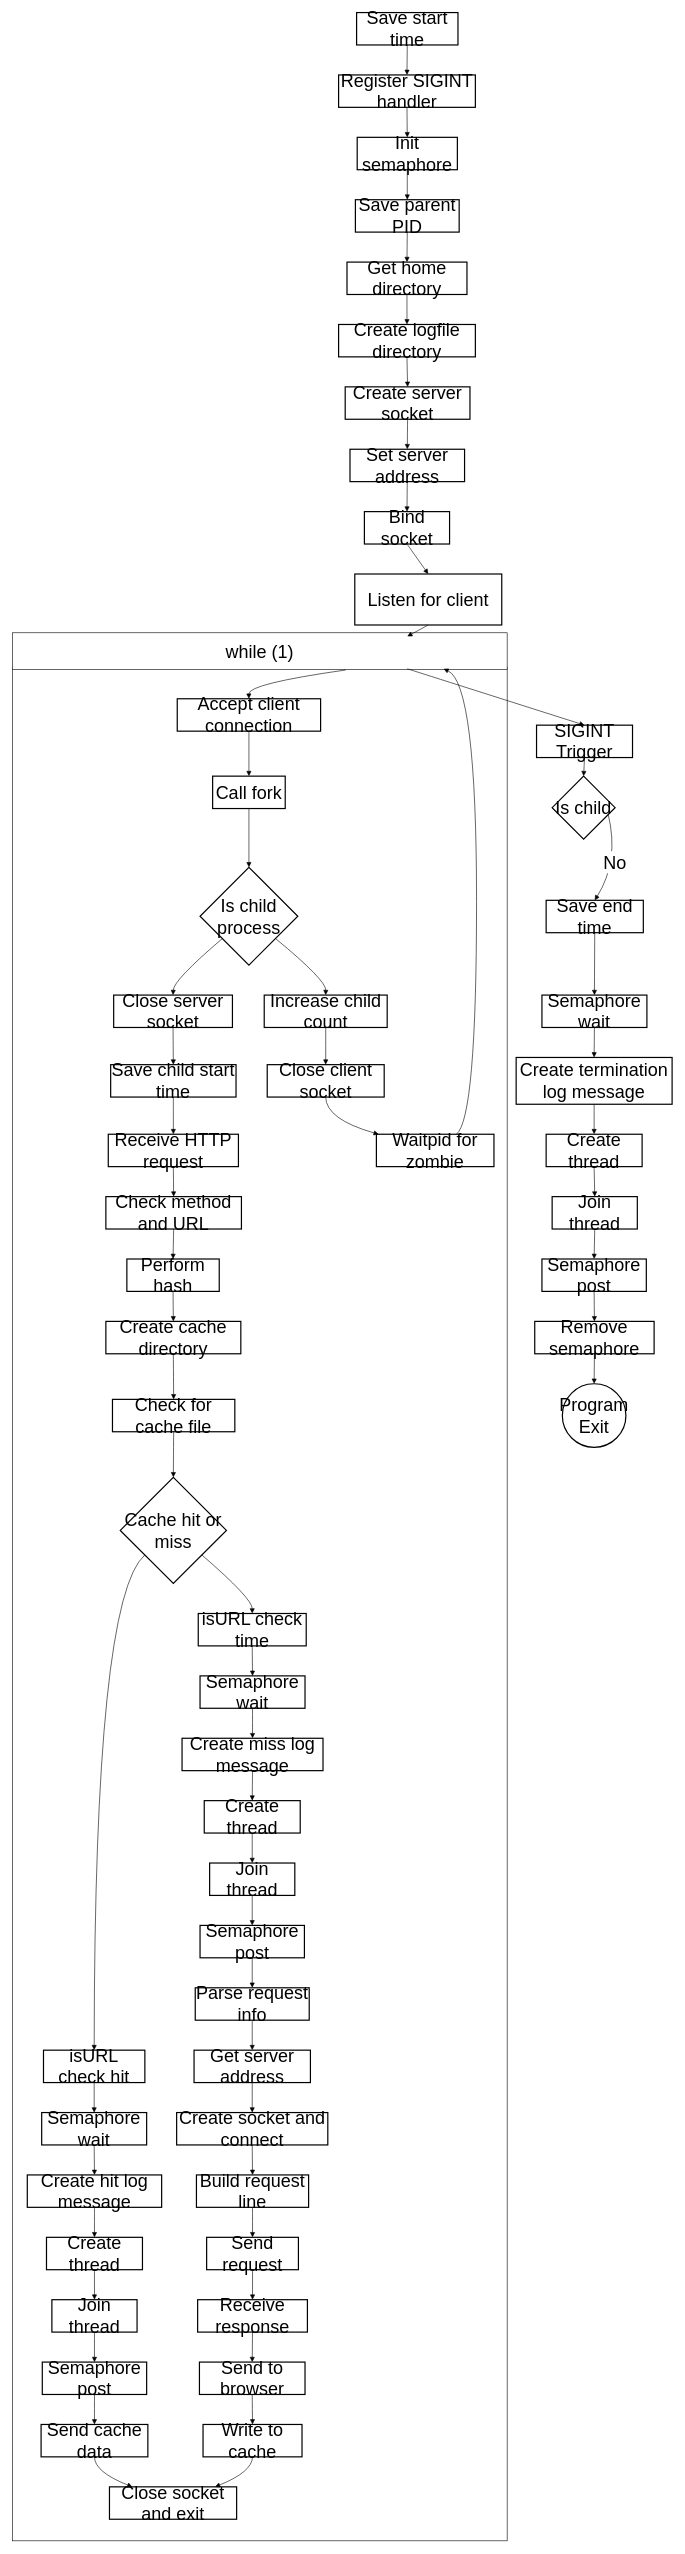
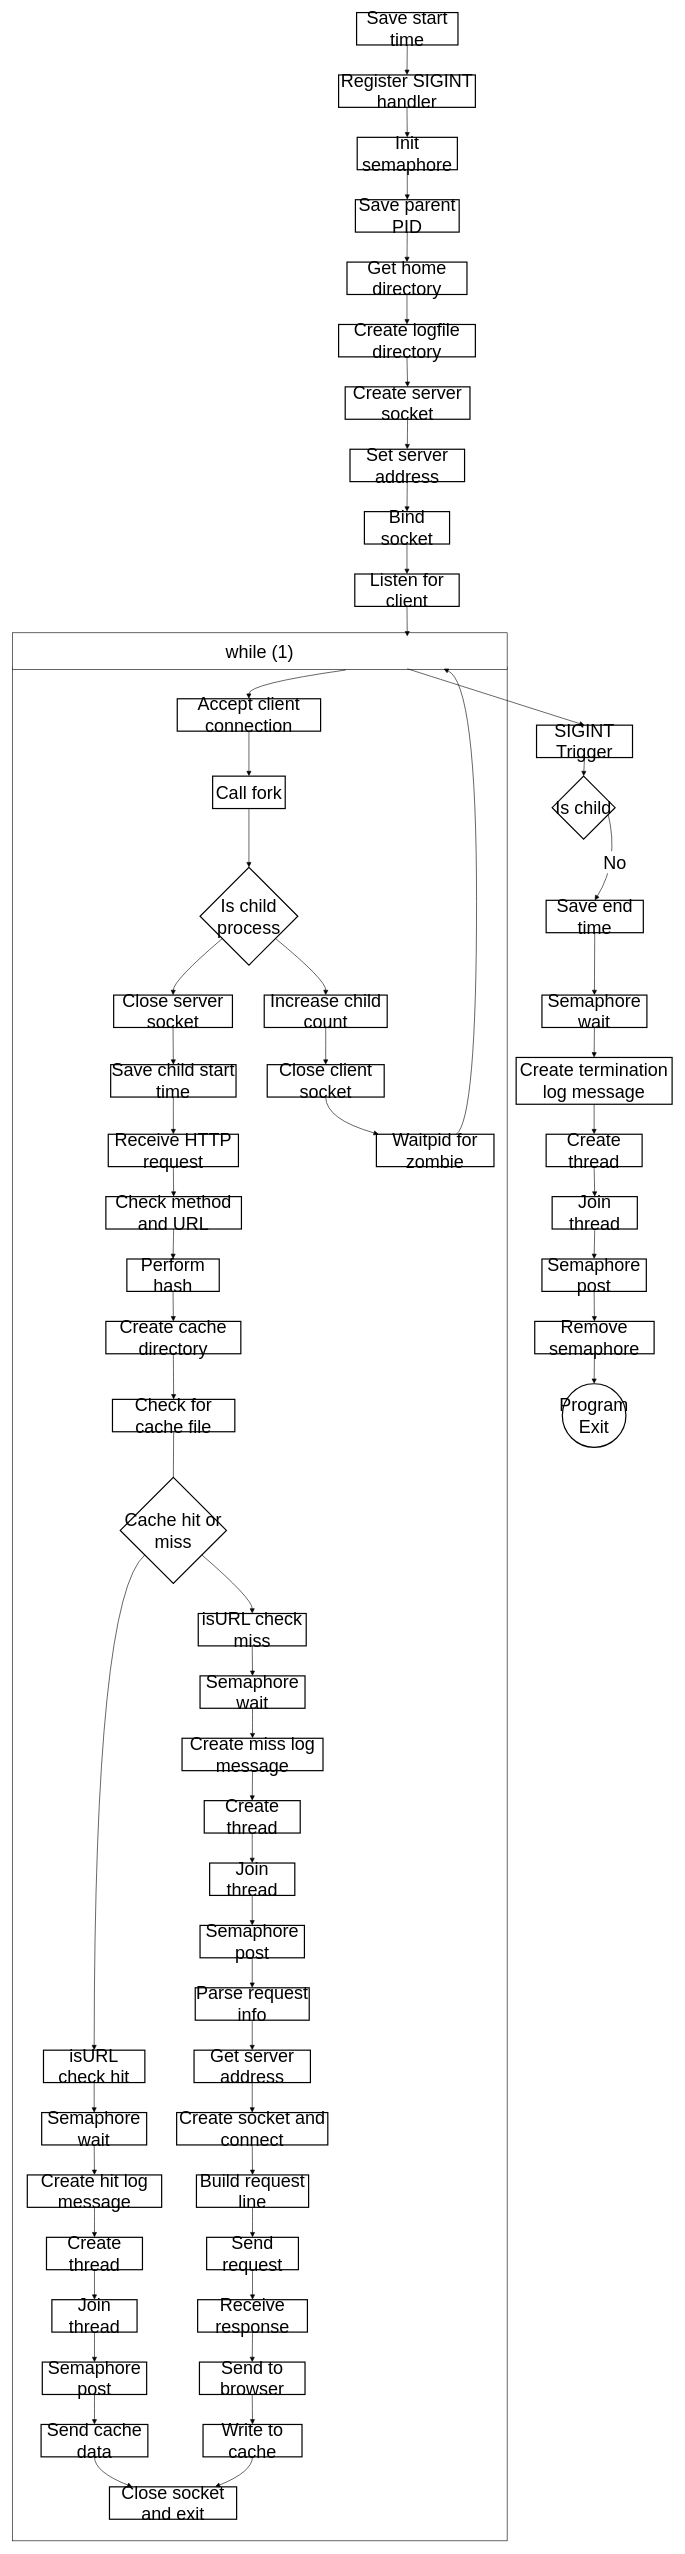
(428, 599) -> (407, 590)
(173, 1472) -> (173, 1473)
(252, 1630) -> (252, 1630)
